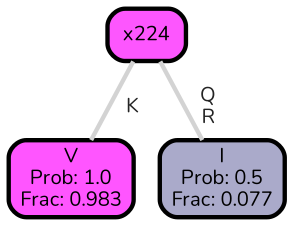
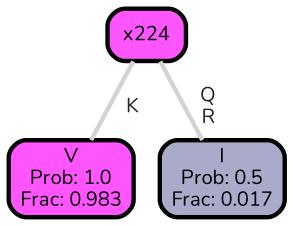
(222, 179) -> (222, 179)
